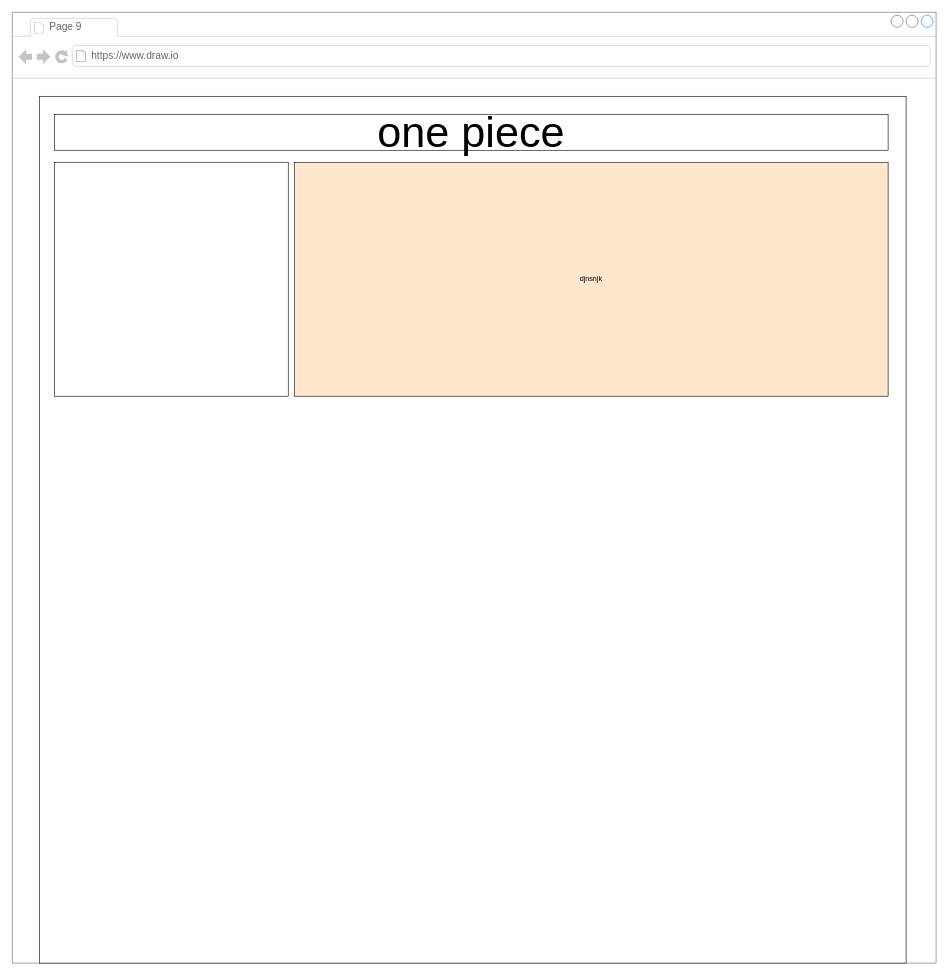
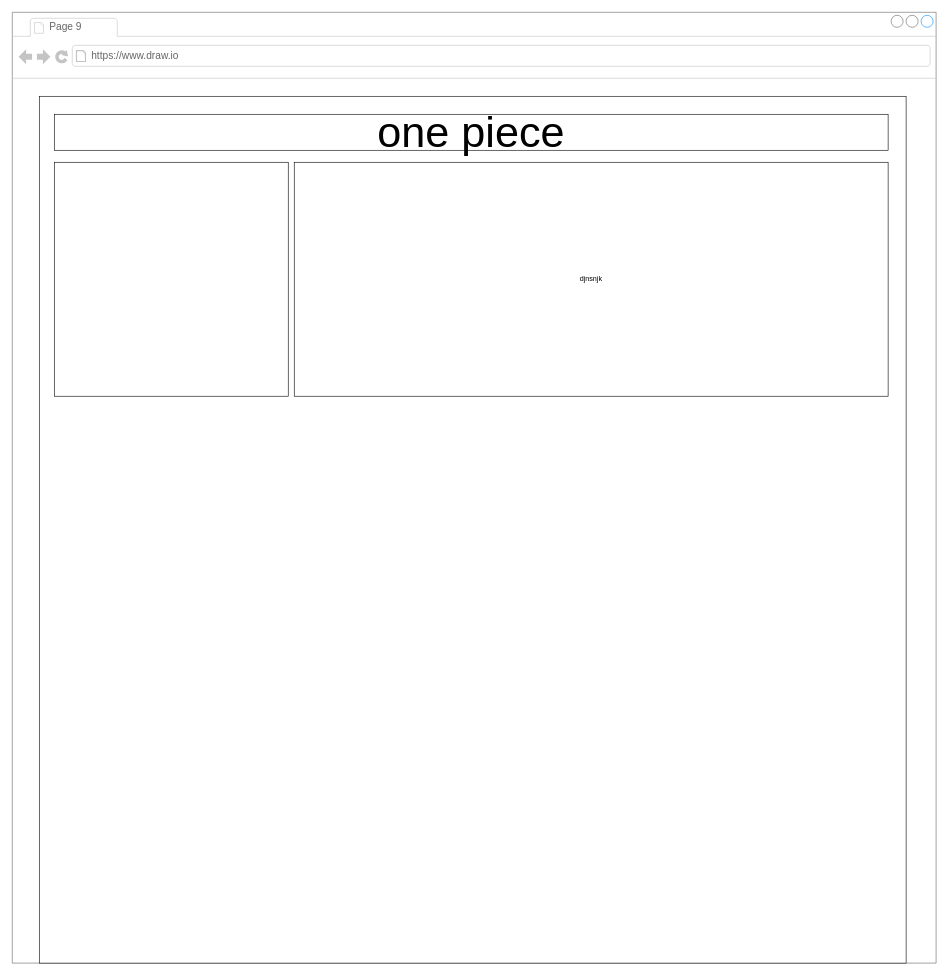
(591, 279) -> (591, 279)
